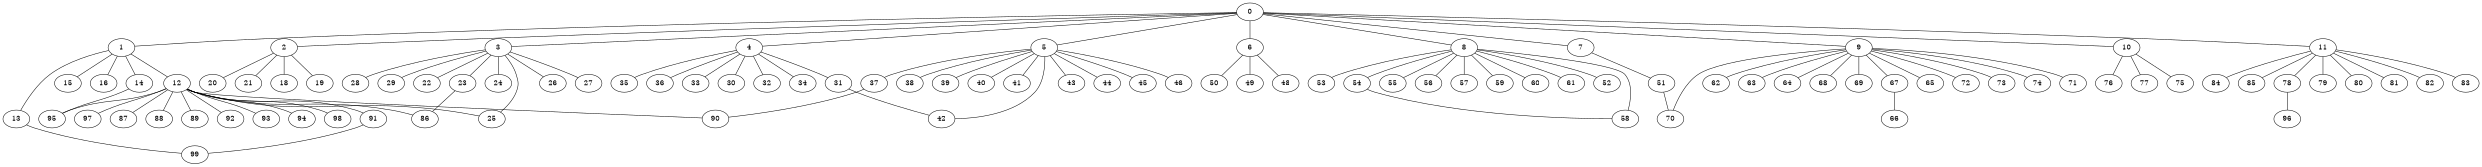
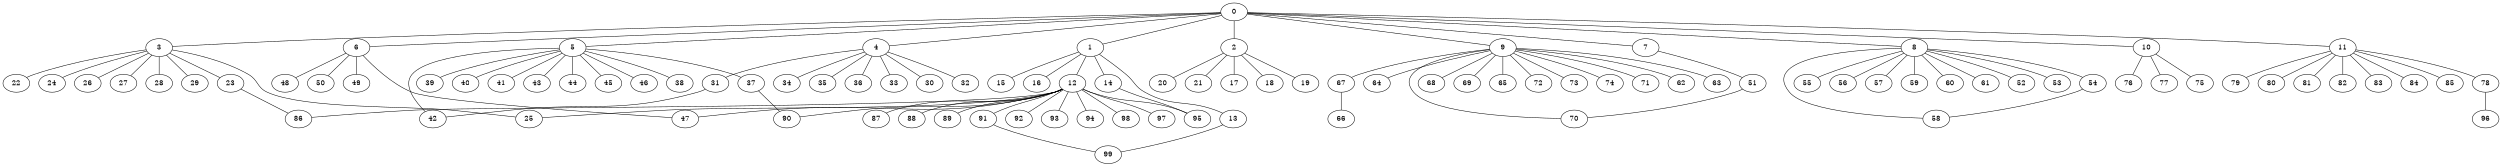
none -> (1234, 83)
none -> (685, 119)
